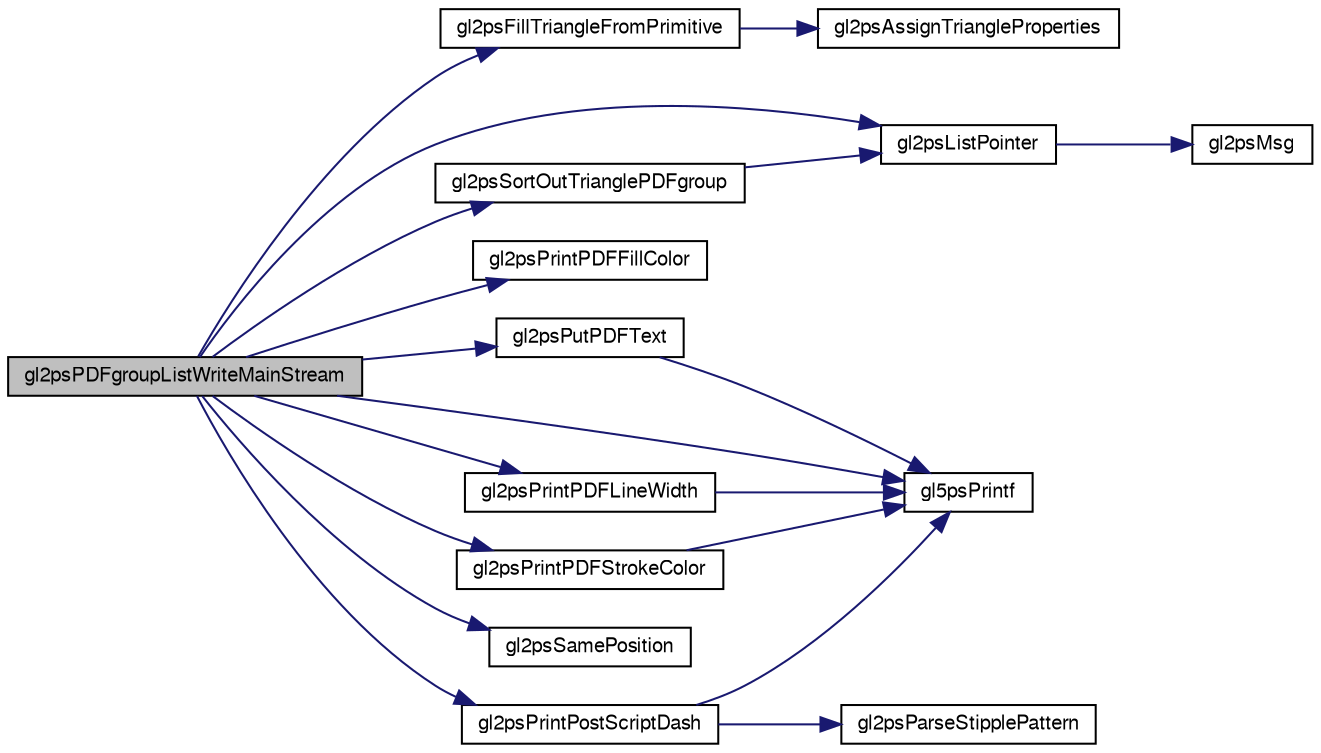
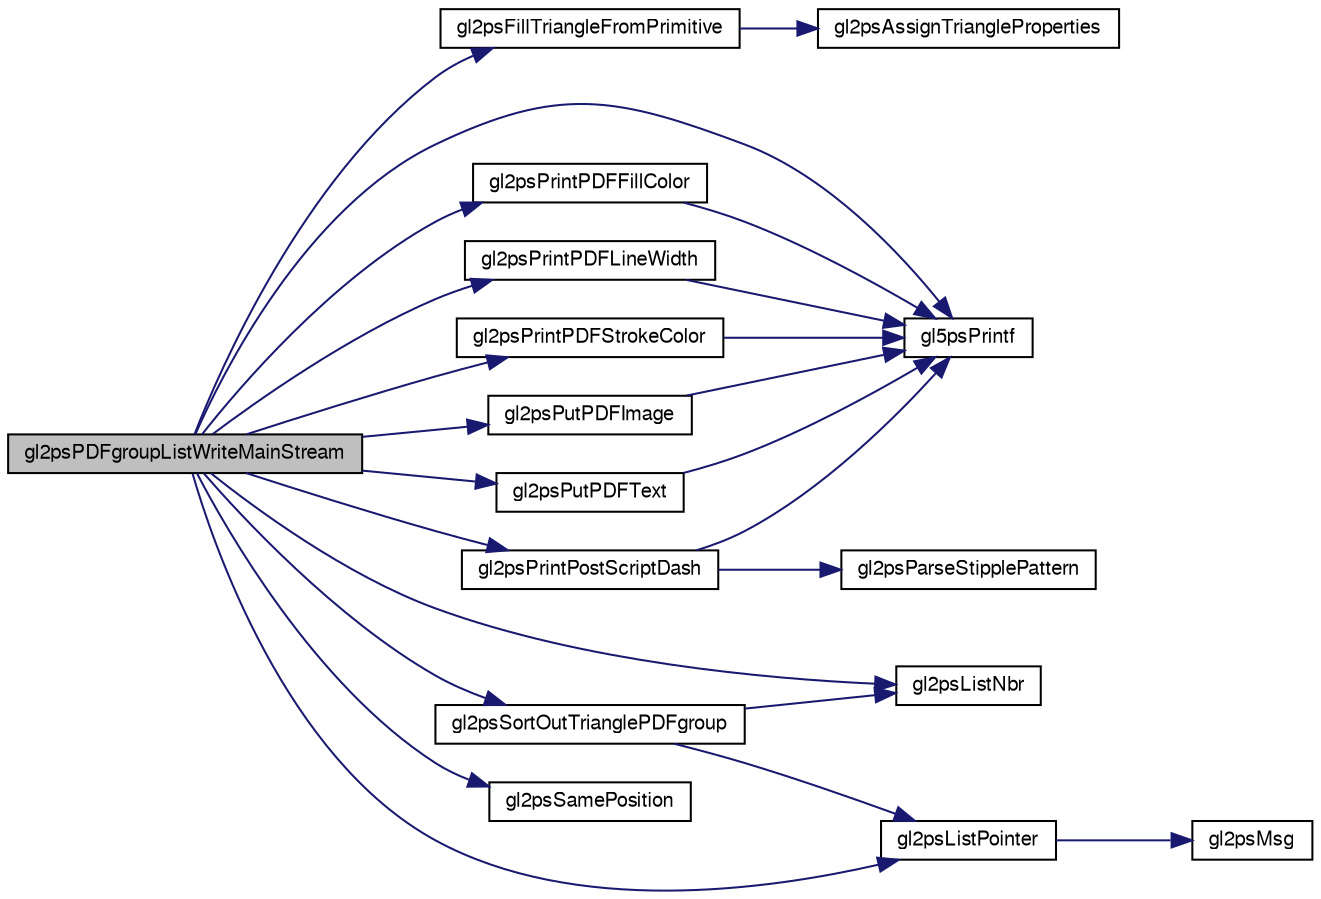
none -> (804, 247)
none -> (590, 415)
none -> (969, 686)
